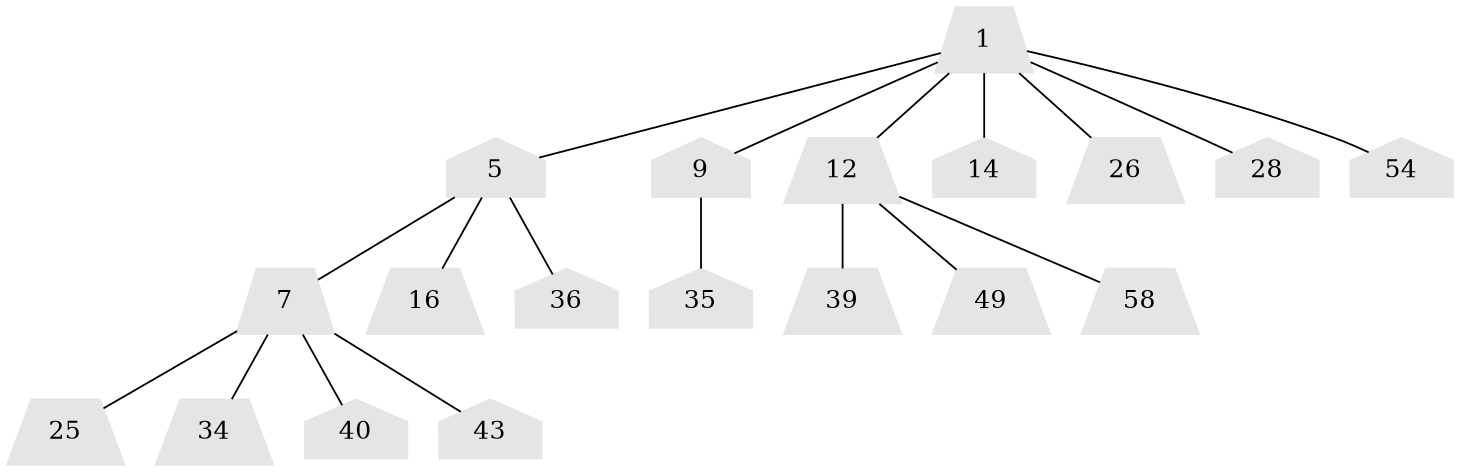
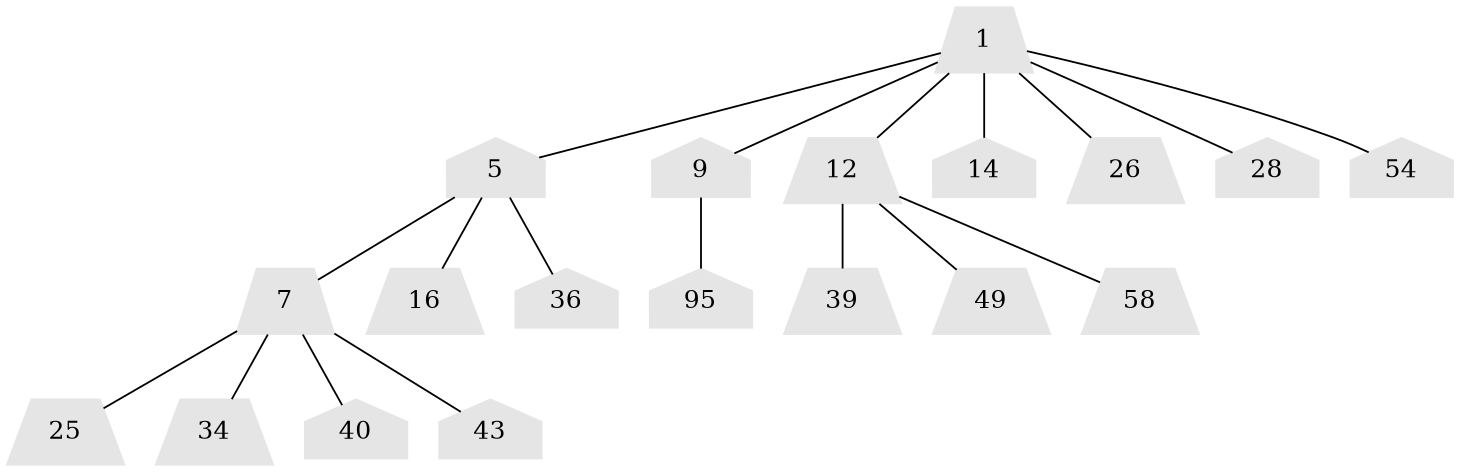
(701, 301) -> (701, 301)
